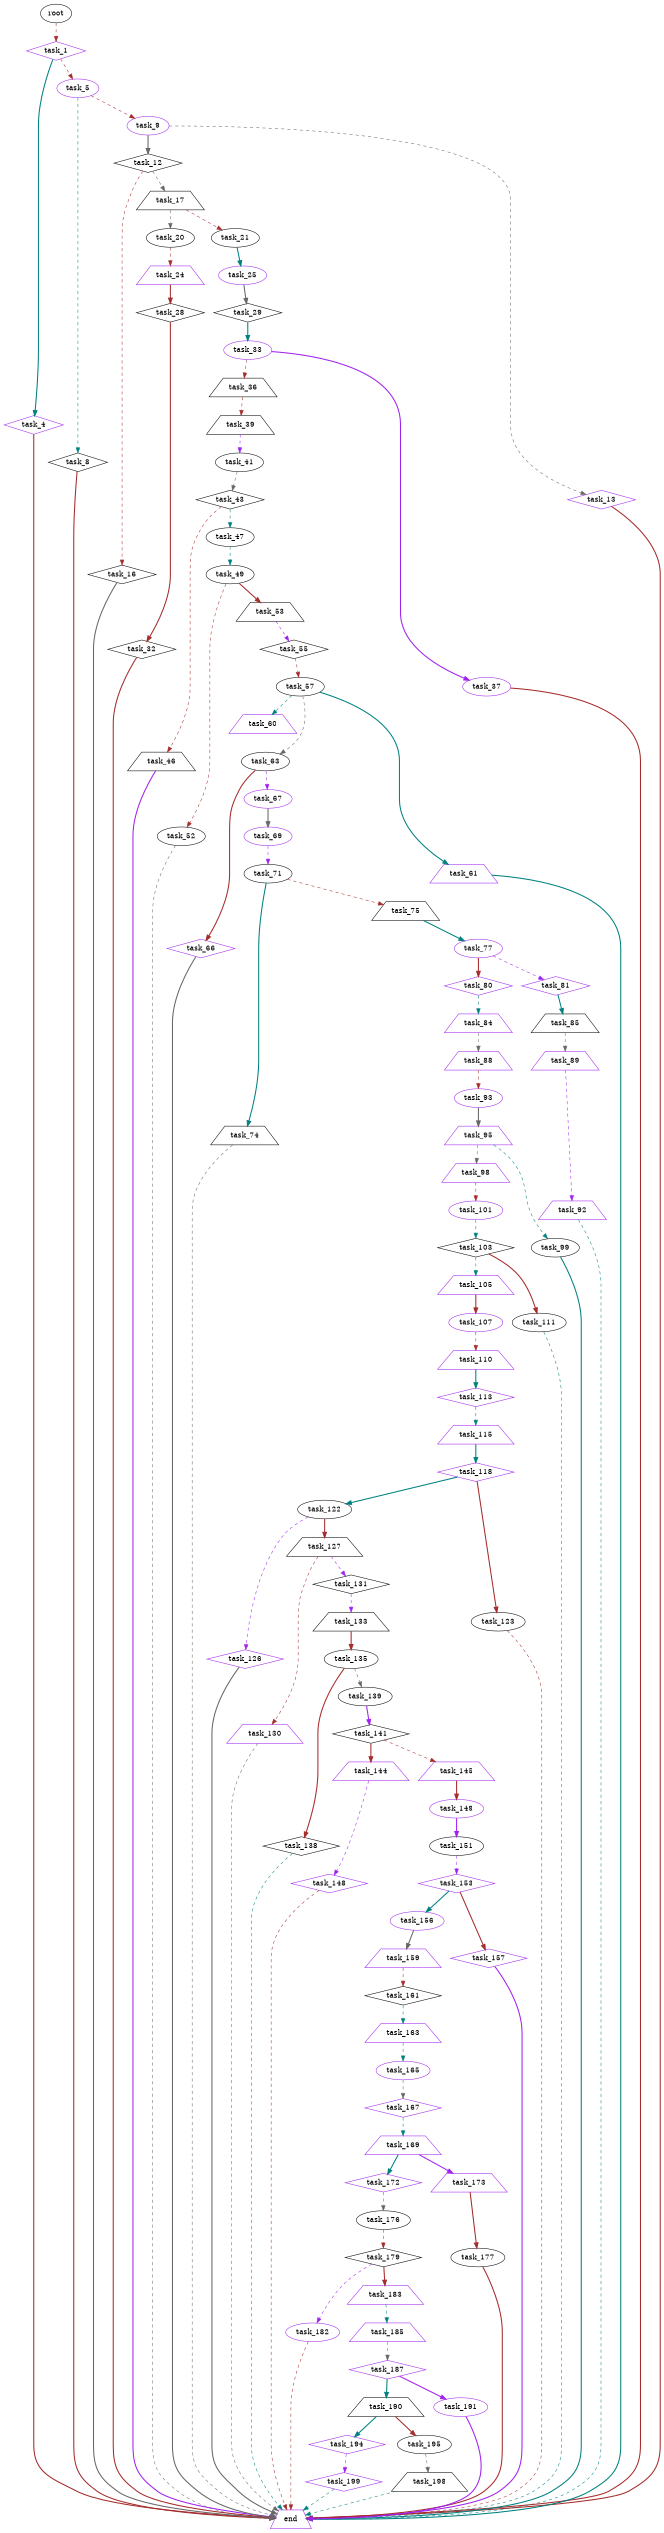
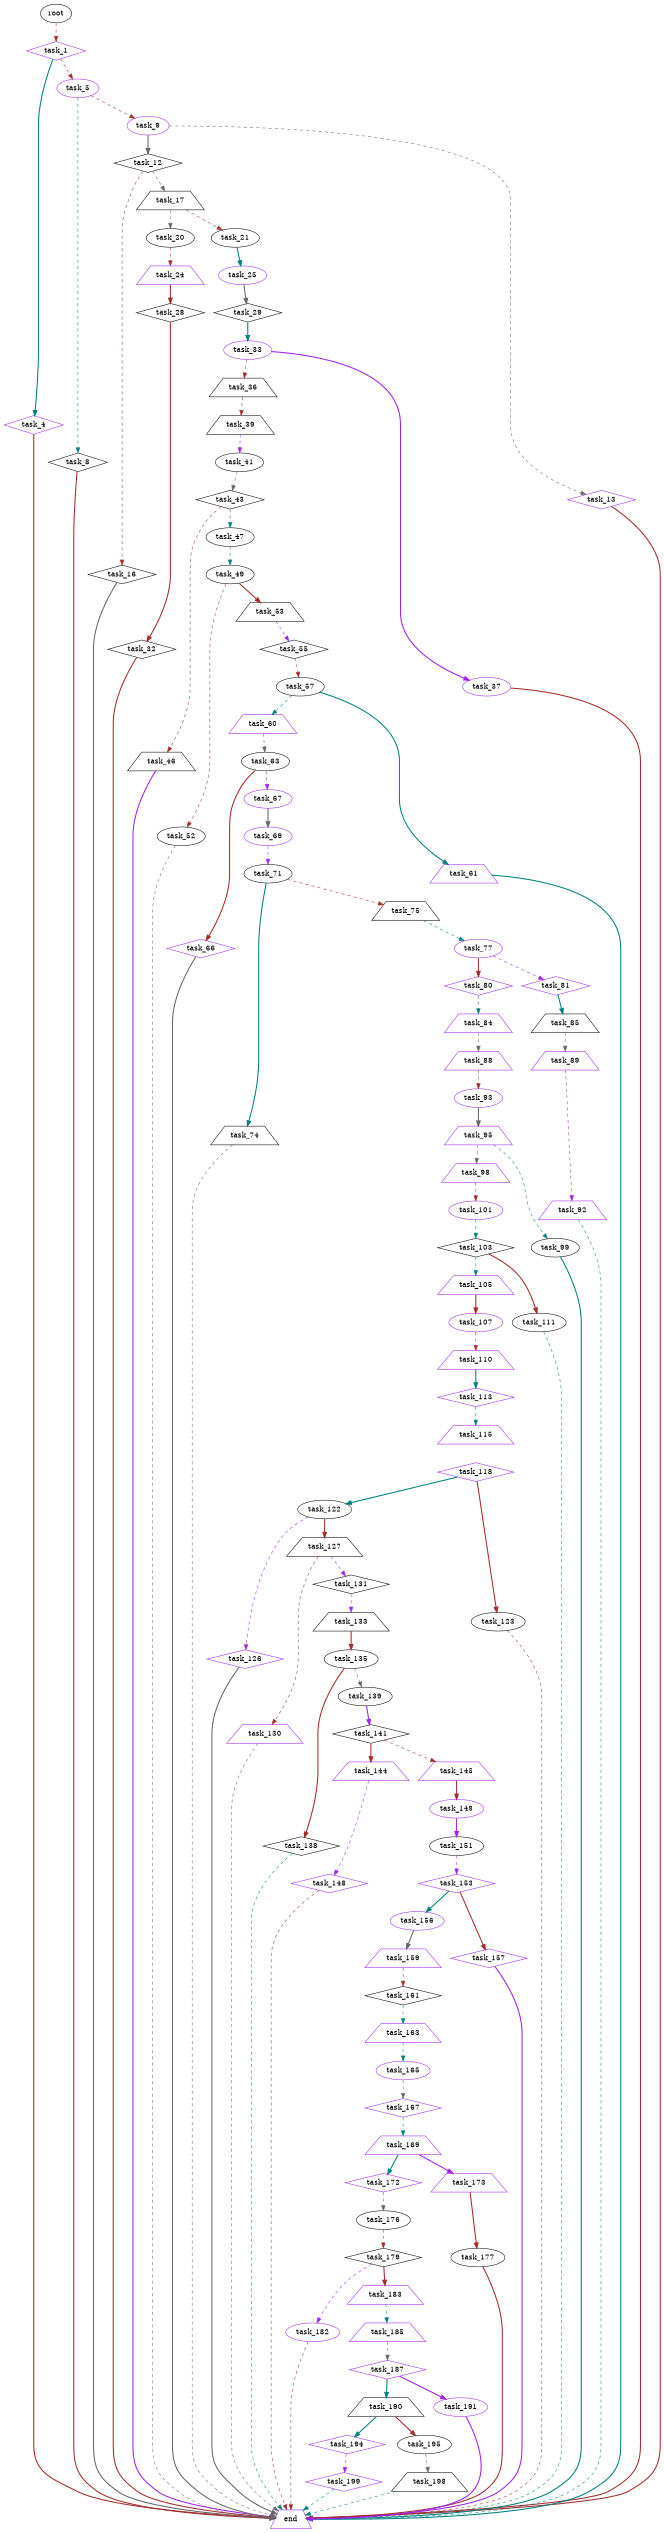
(304, 727) -> (264, 740)
(441, 930) -> (441, 930)
(476, 1451) -> none
